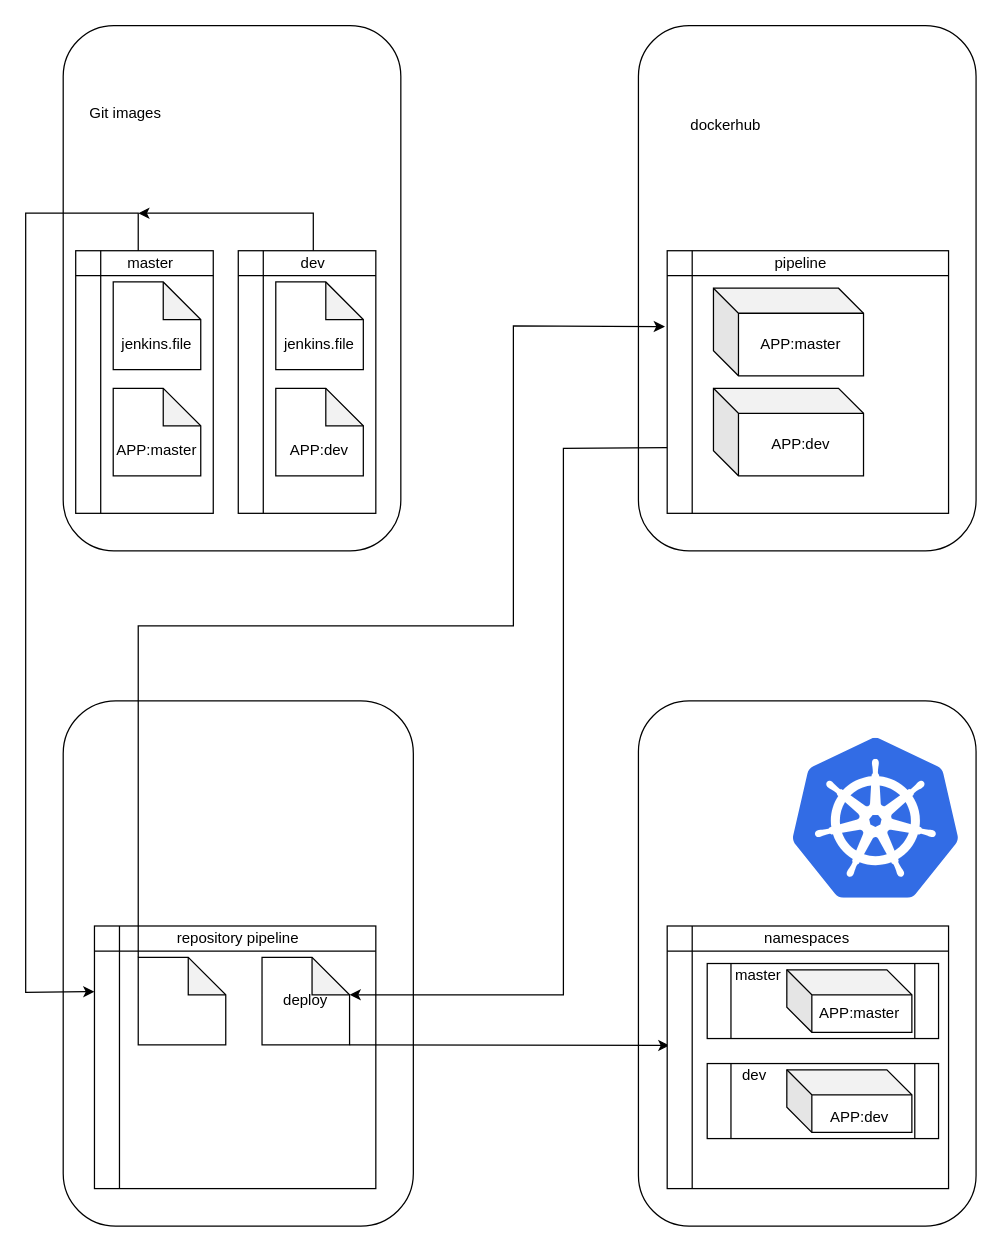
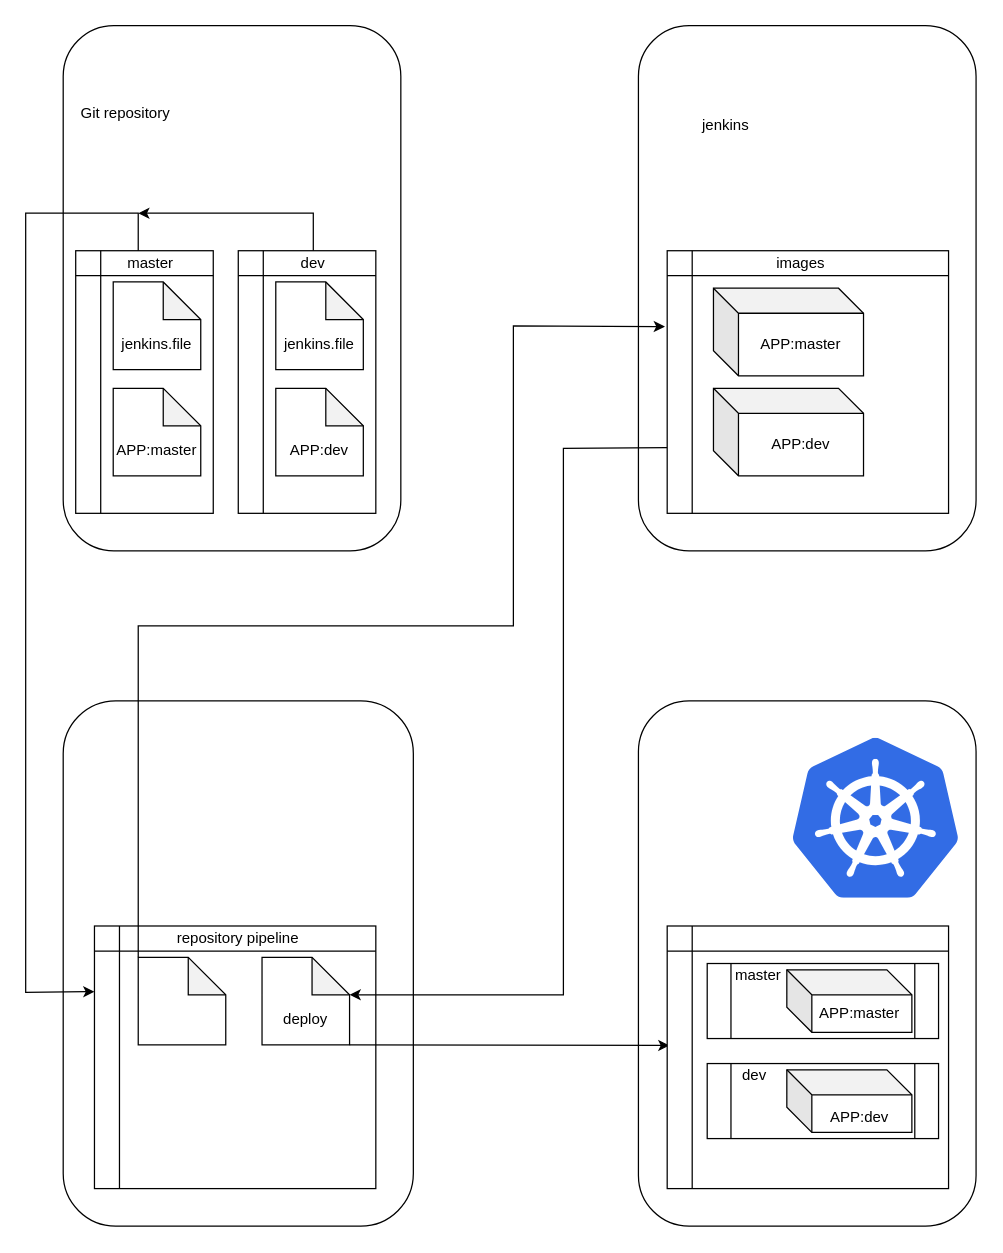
(126, 113) -> (126, 113)
(726, 126) -> (726, 126)
(801, 263) -> (801, 263)
(807, 938) -> none
(306, 1001) -> (306, 1019)
